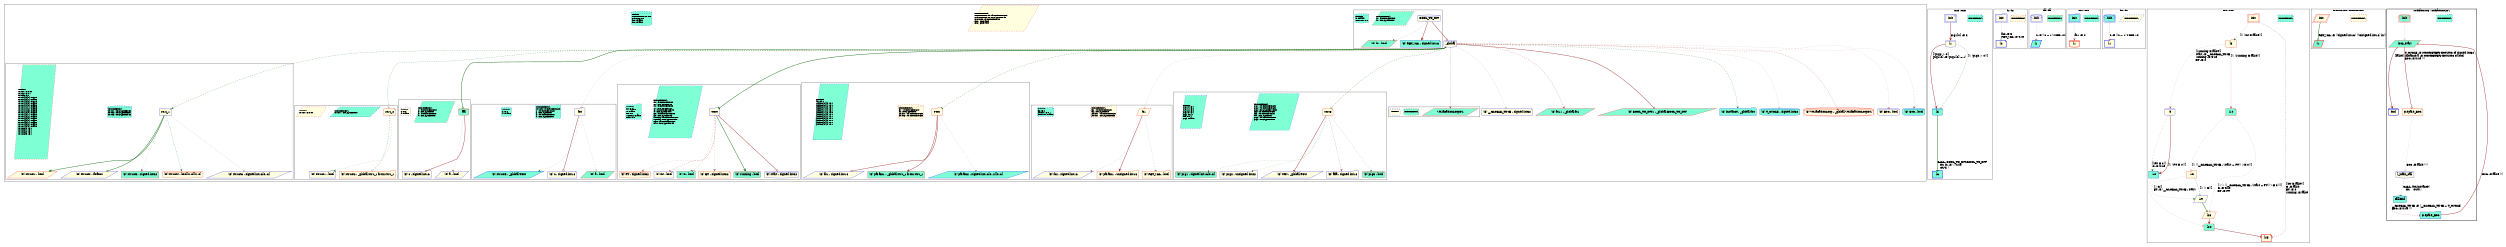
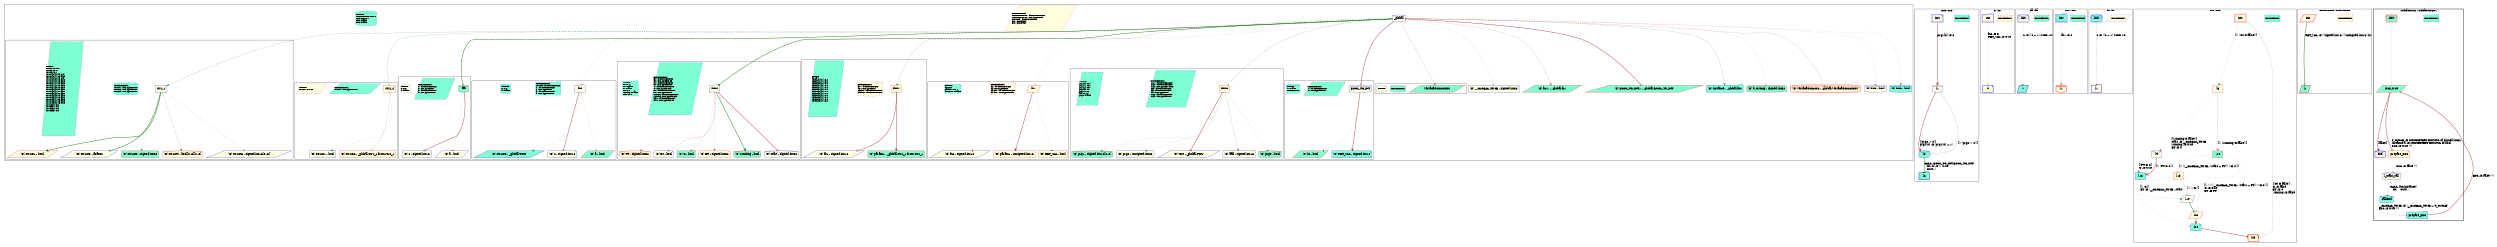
(1439, 30) -> (1370, 49)
(2405, 44) -> (2391, 89)
(1780, 112) -> (1767, 89)
(978, 175) -> none
(2209, 227) -> (2196, 227)
